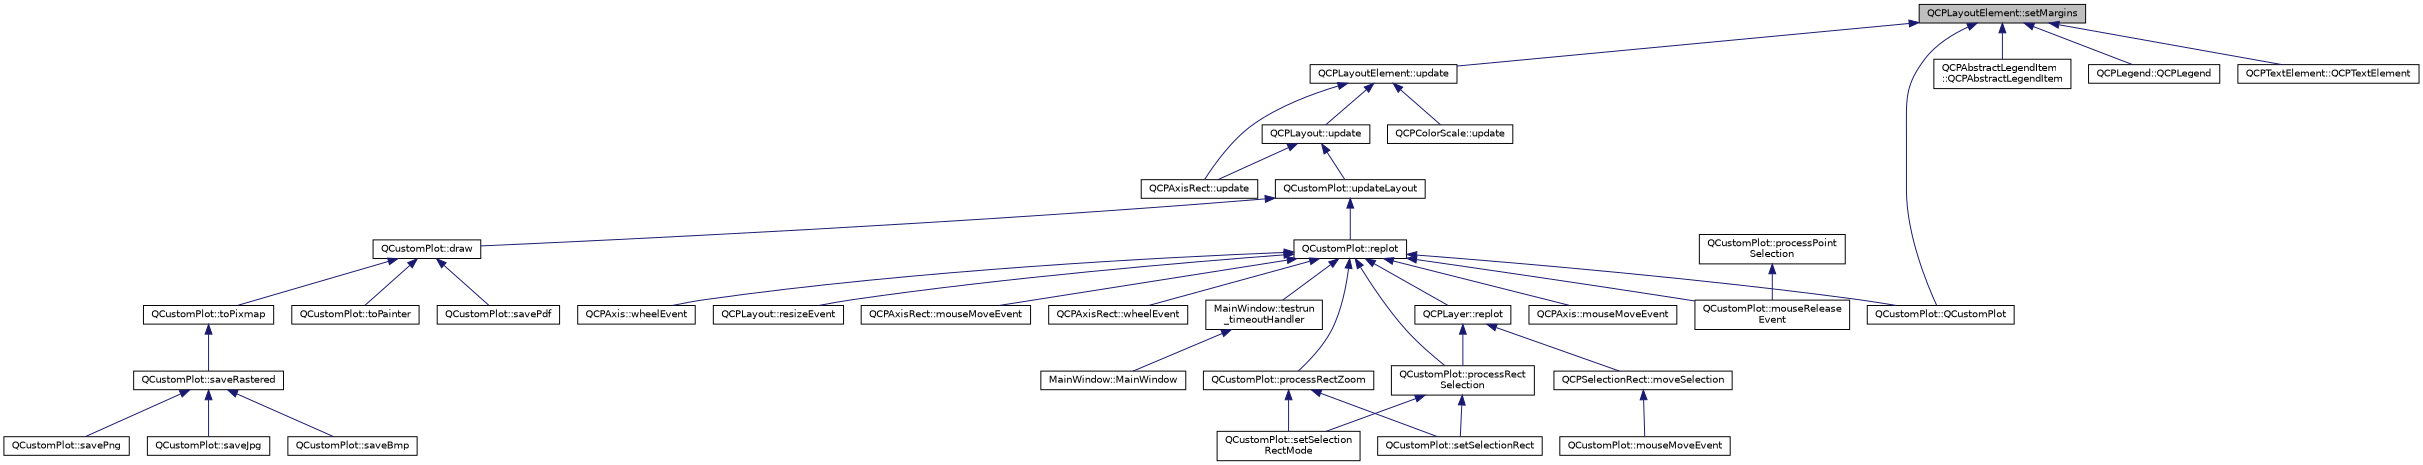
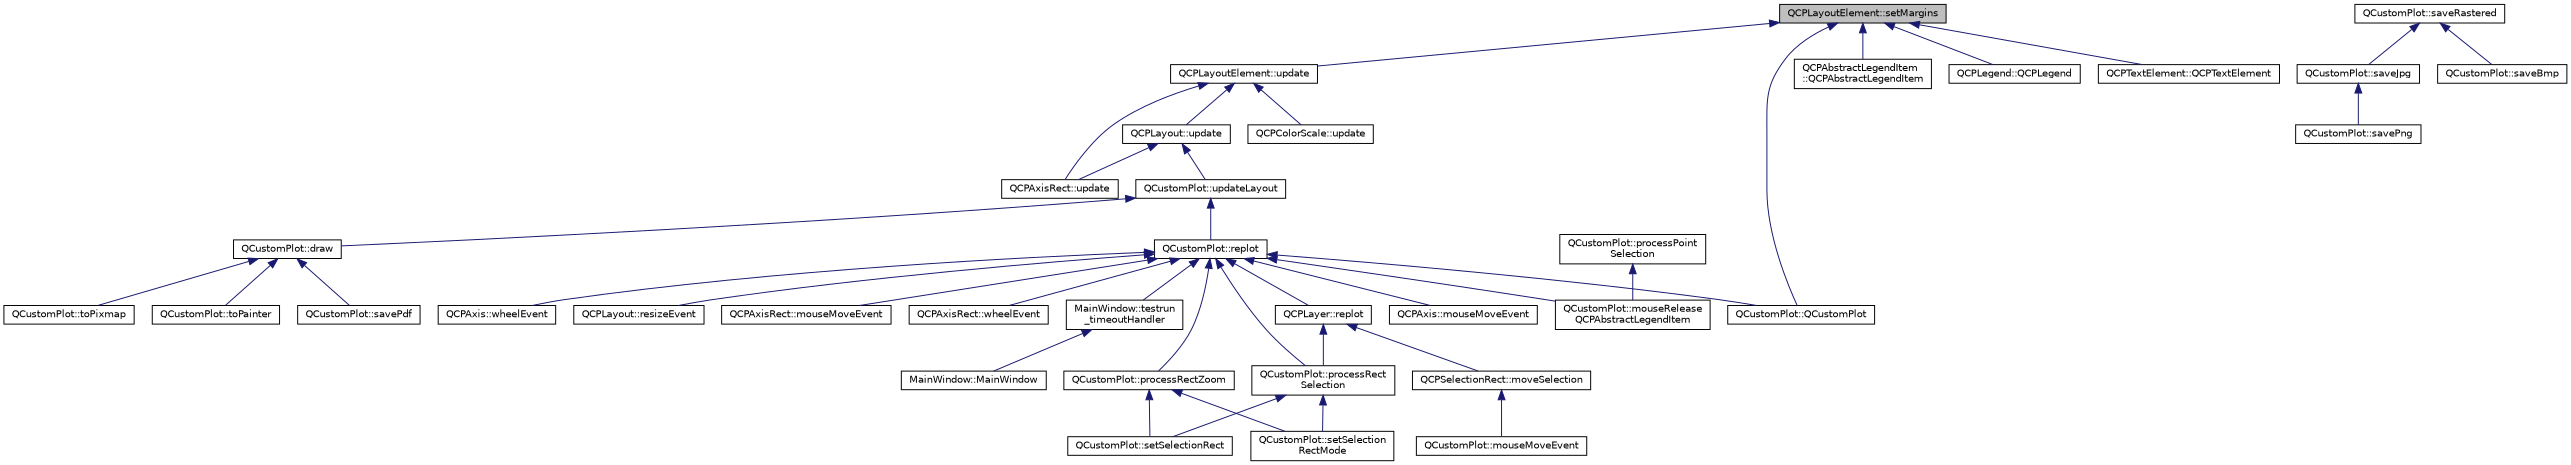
(1772, 315) -> (1633, 315)
(209, 353) -> none
(133, 415) -> (2358, 109)
